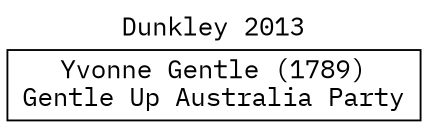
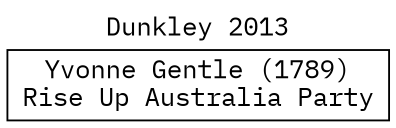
(214, 85) -> (198, 85)
